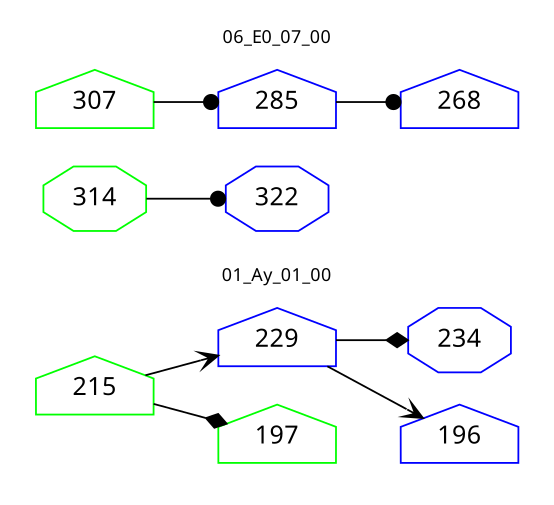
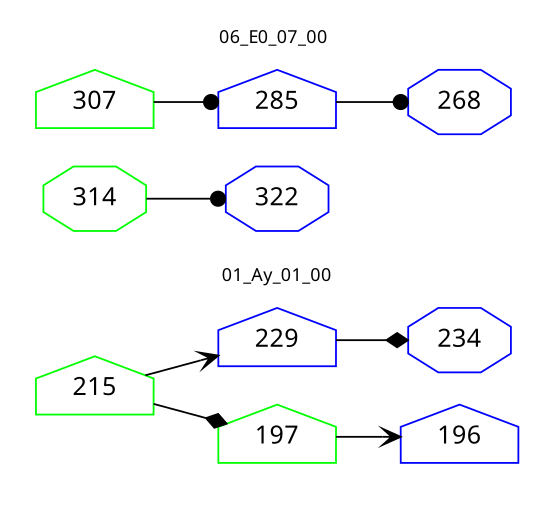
(460, 102) -> (460, 102)
(367, 388) -> (359, 437)
